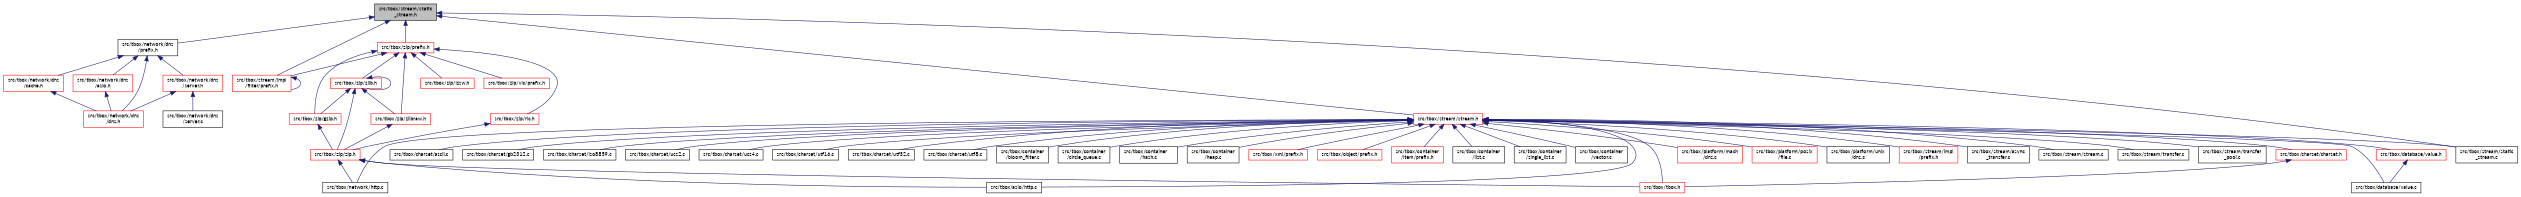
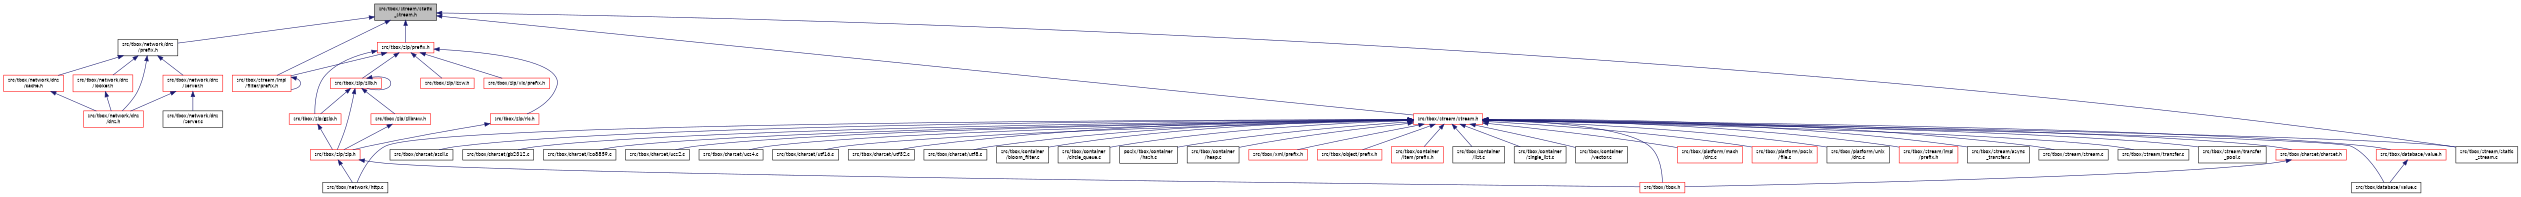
(103, 83) -> (103, 83)
(403, 86) -> none
(1149, 155) -> (1149, 155)
(1014, 188) -> none
